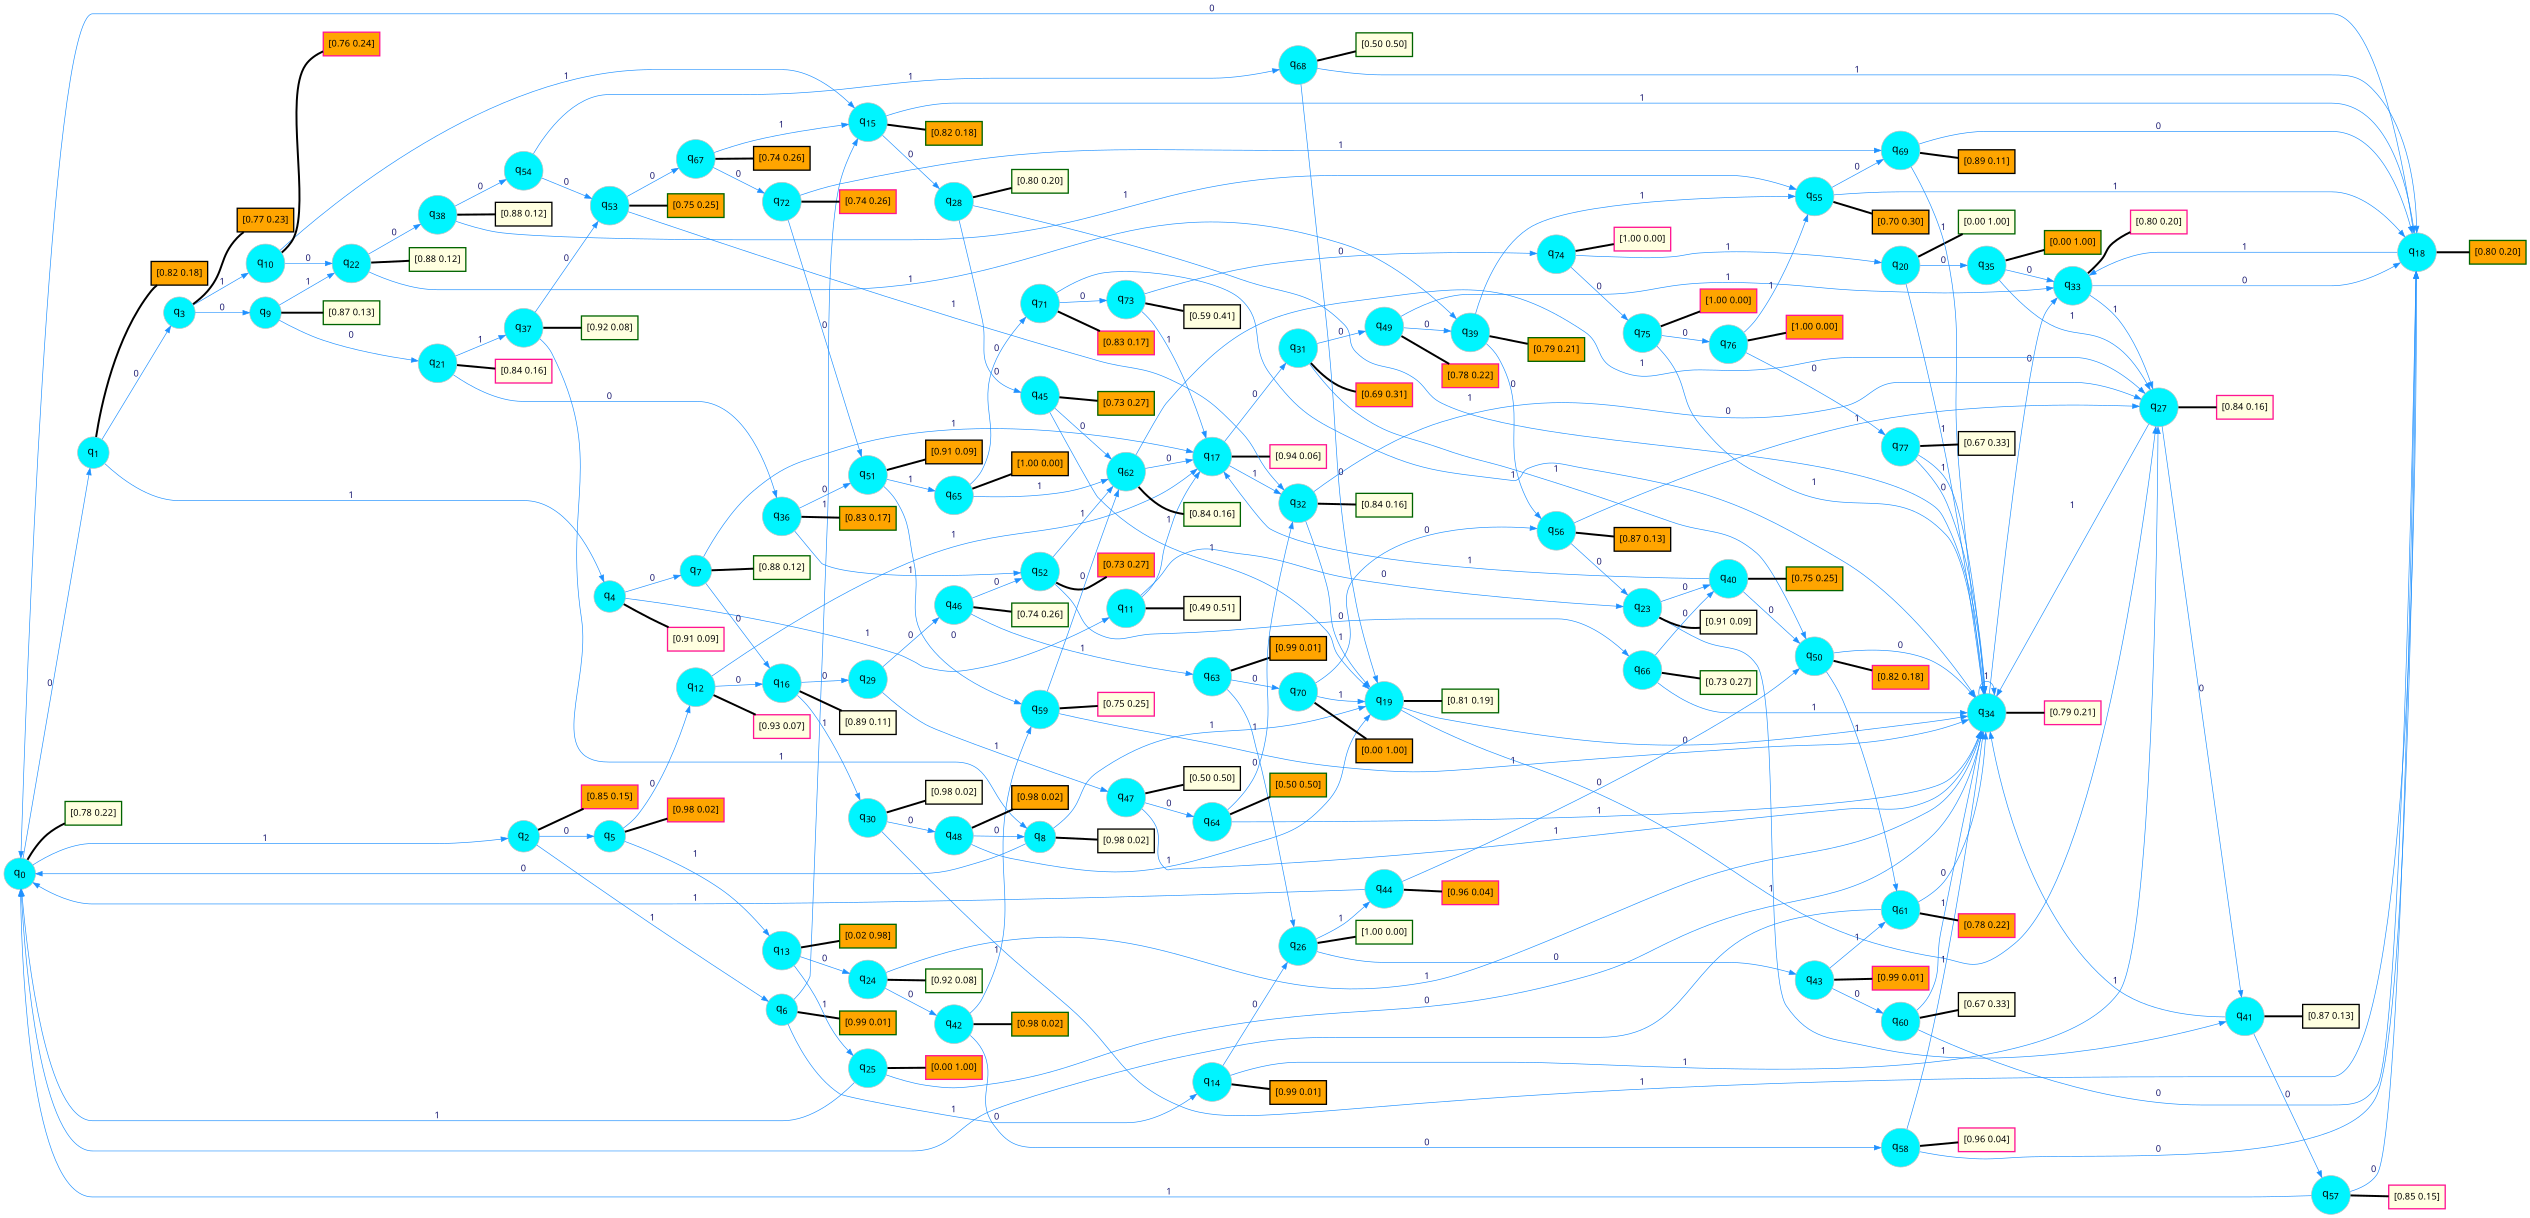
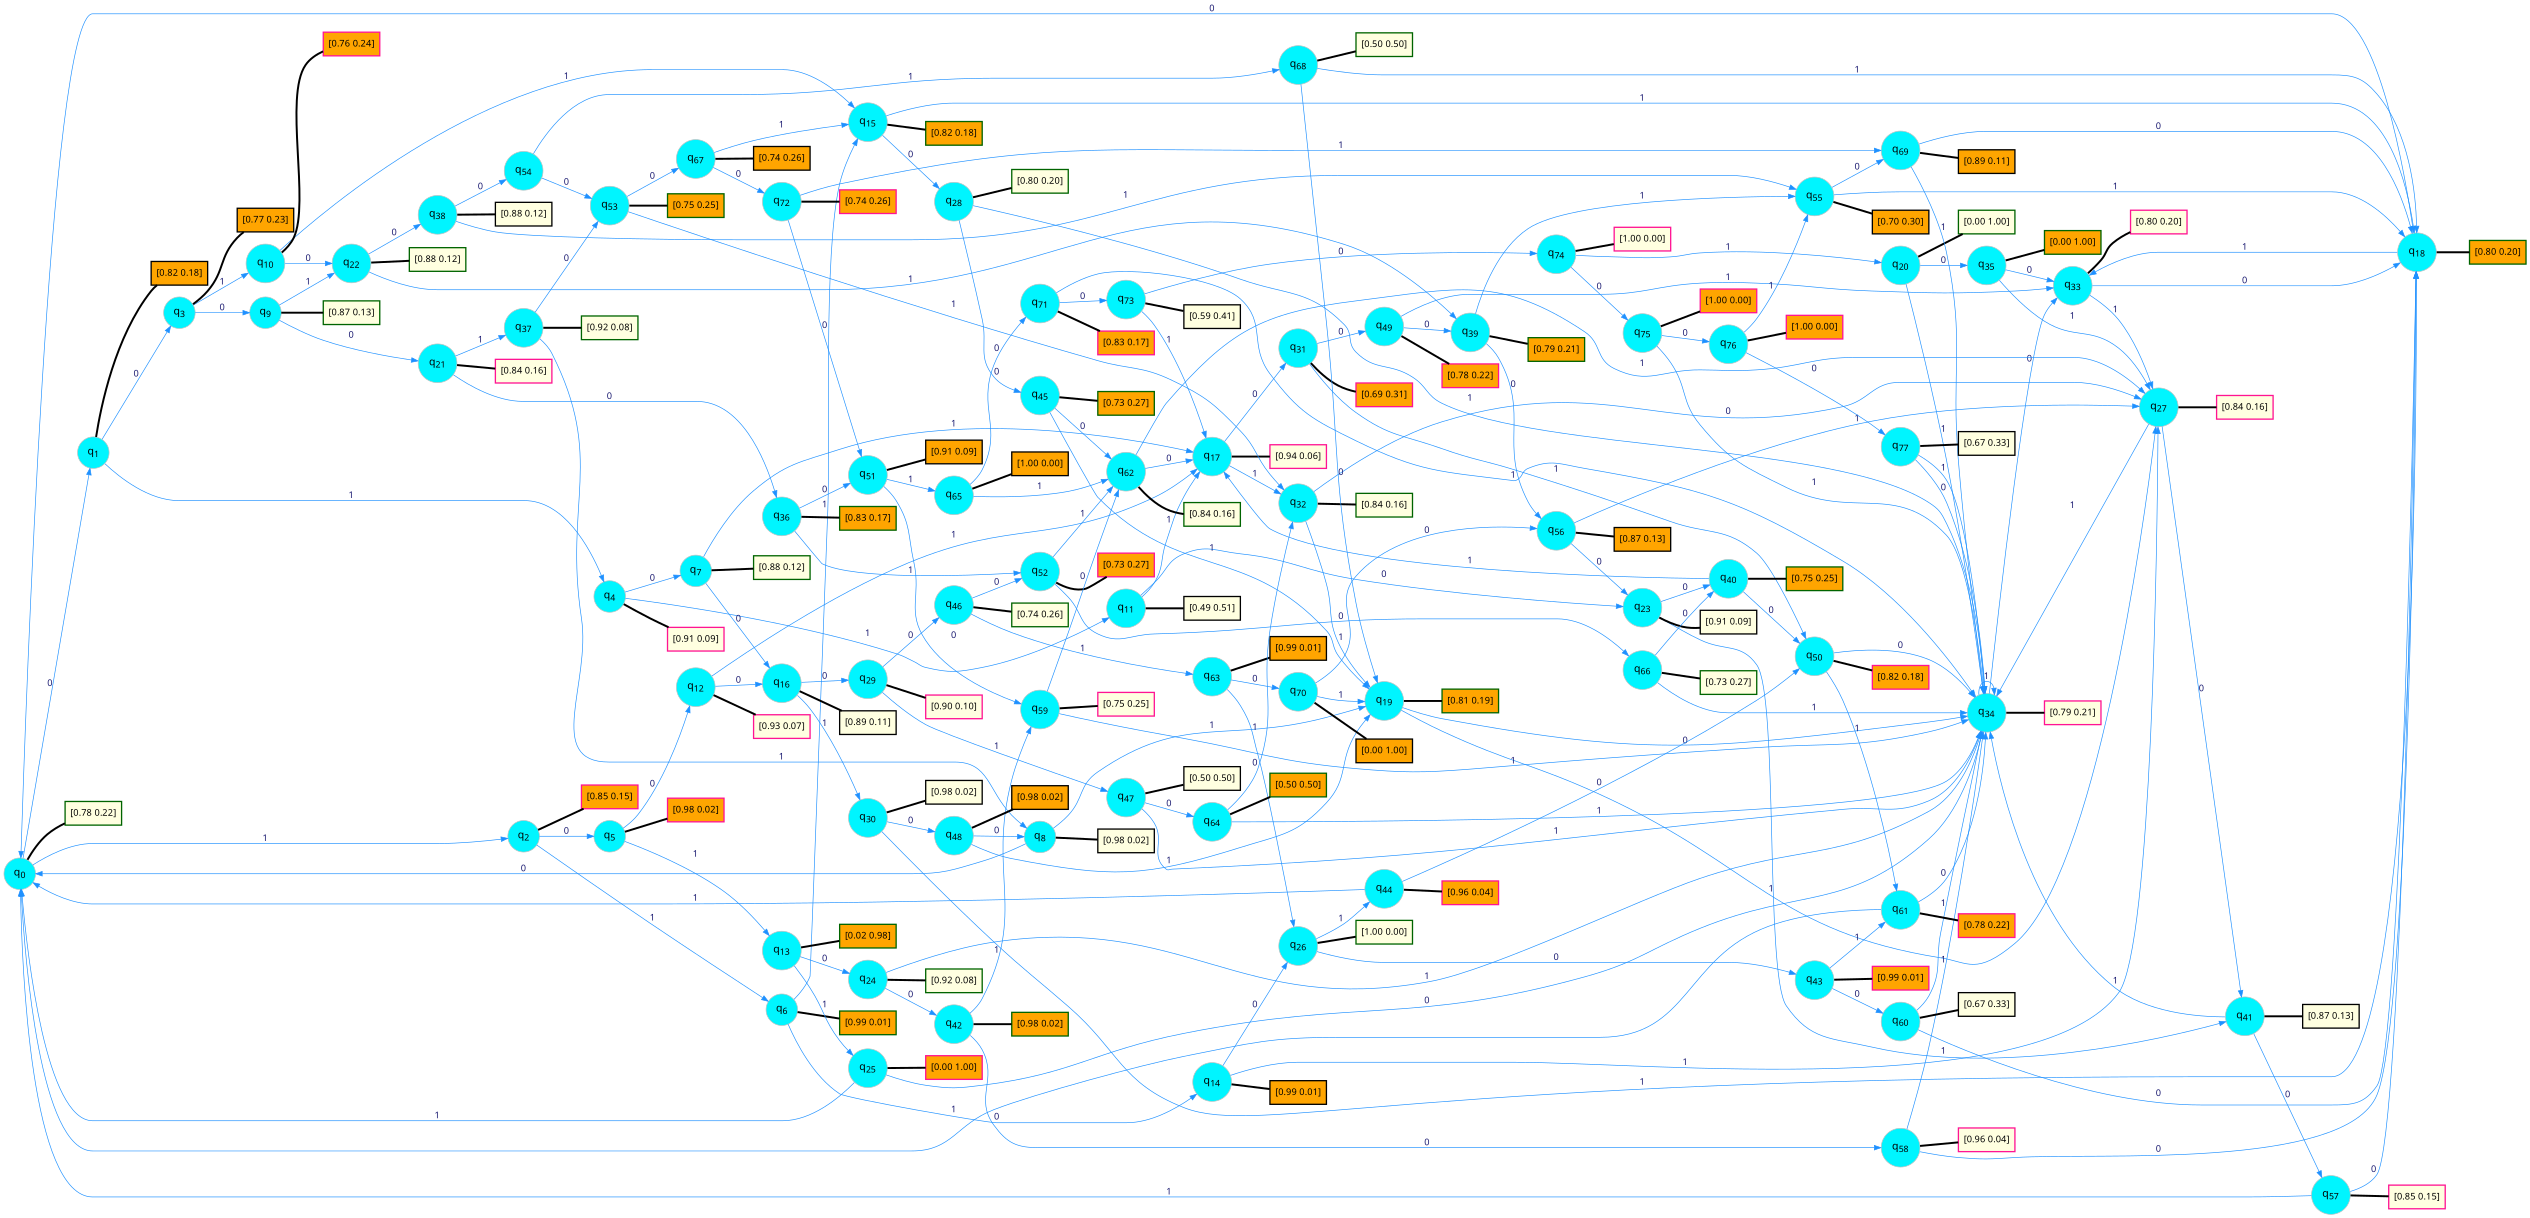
(1470, 701) -> (1470, 701)
none -> (954, 707)
